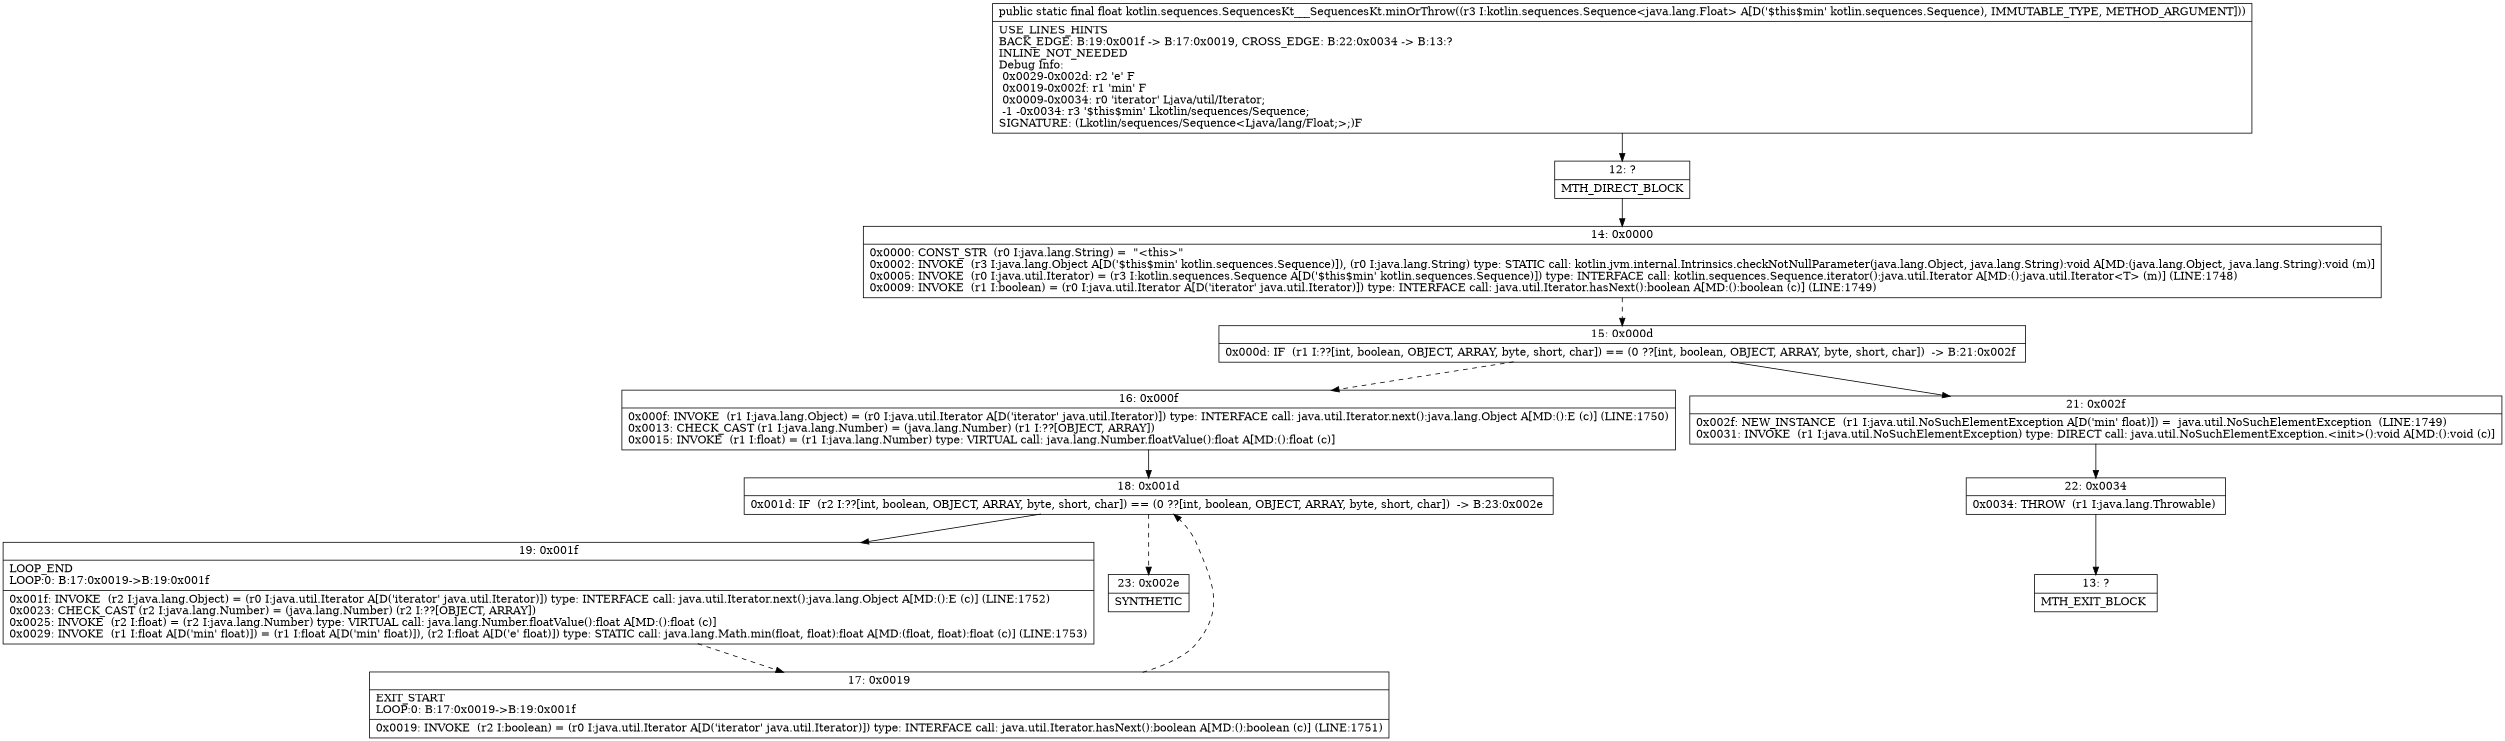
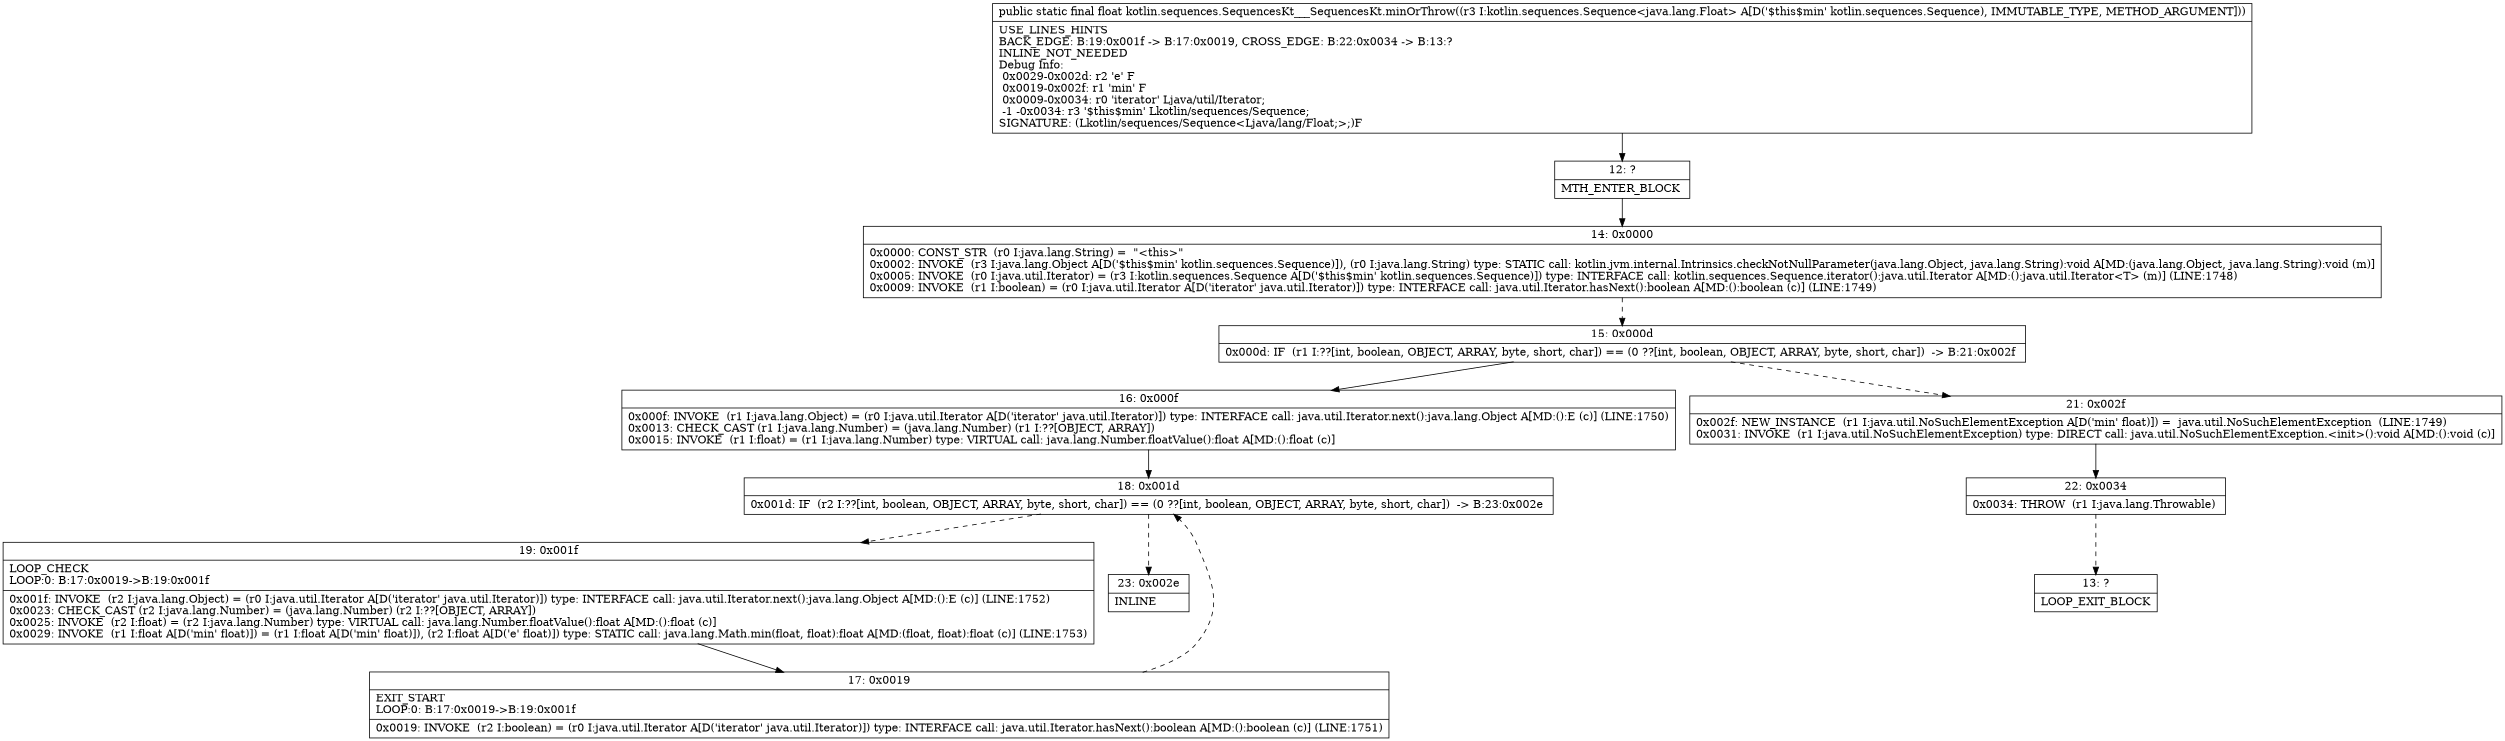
(1622, 189) -> (1621, 189)
(1426, 376) -> (1426, 376)
(1837, 378) -> (1837, 378)
(955, 528) -> (955, 528)
(2096, 541) -> (2096, 541)
(41, 569) -> (49, 569)
(1149, 602) -> (1136, 602)
(2094, 602) -> (2096, 602)
(737, 657) -> (737, 657)
